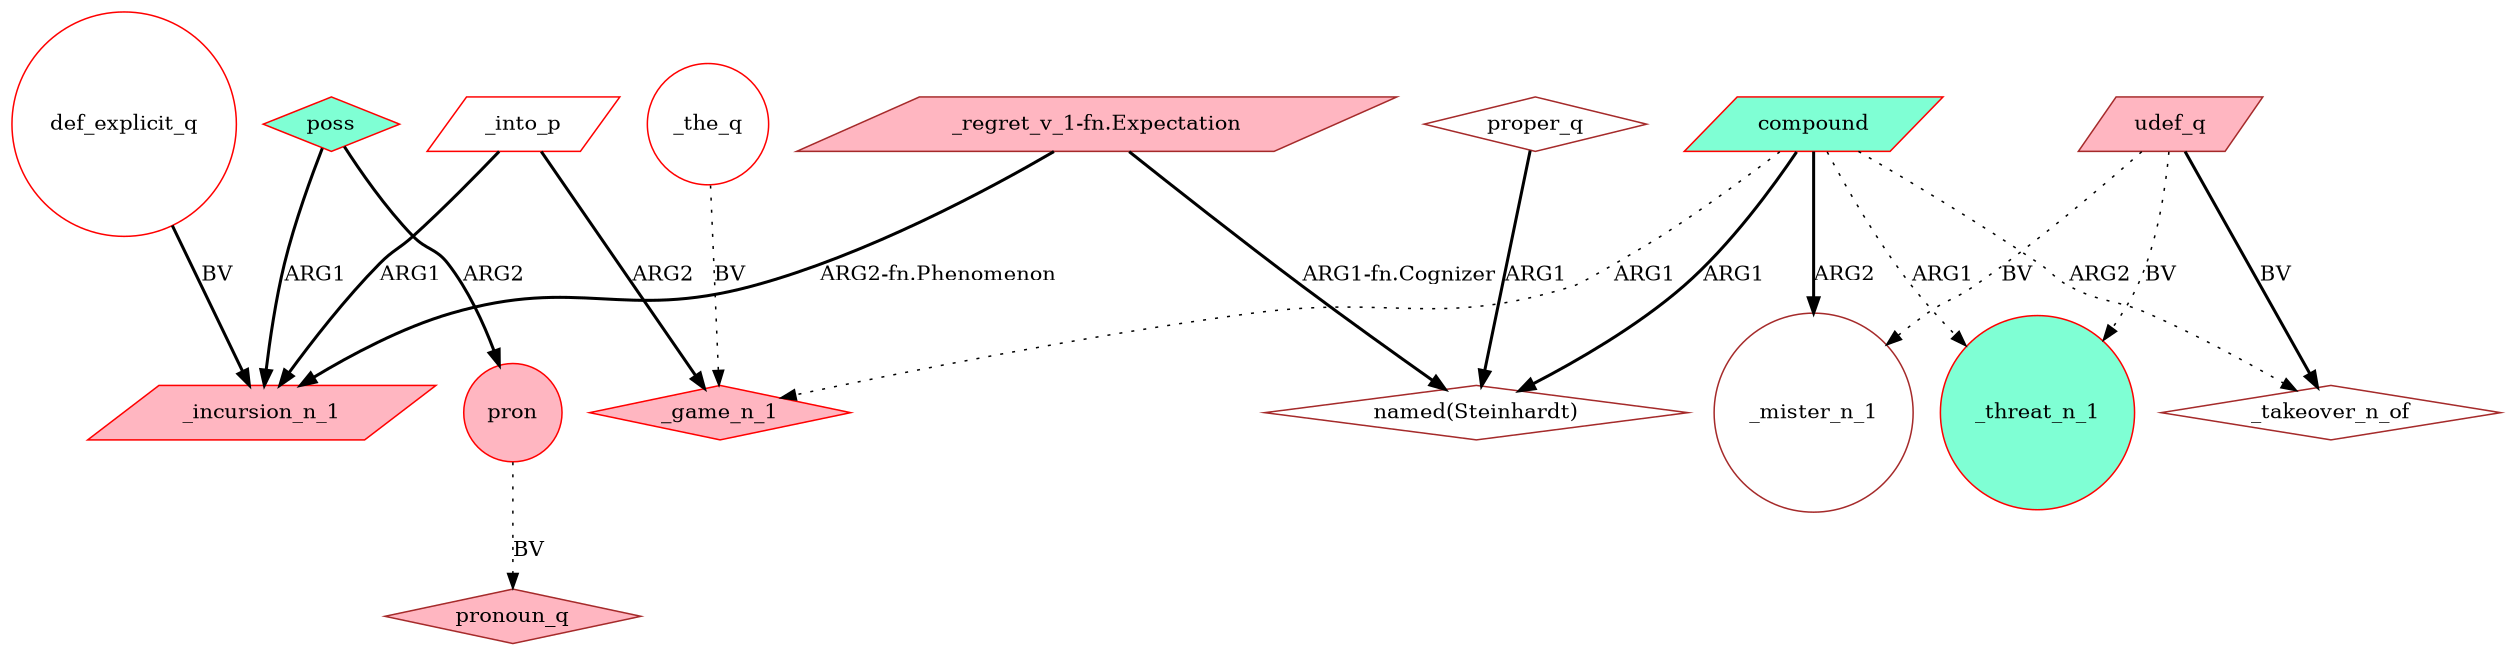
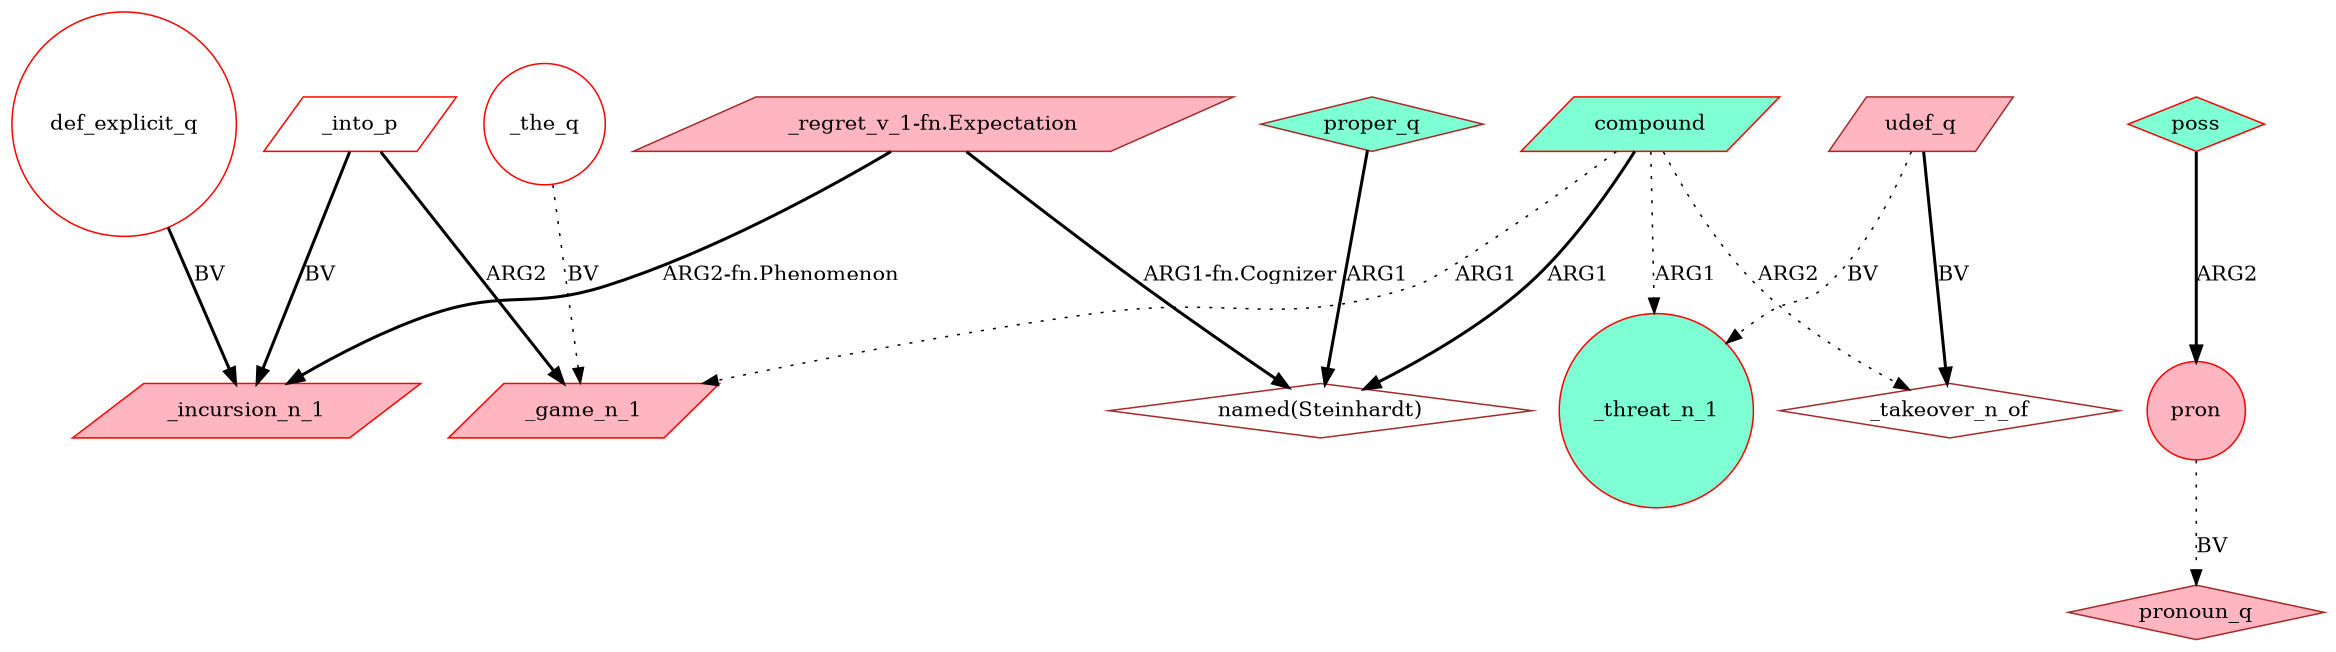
(1535, 124) -> (1372, 124)
(286, 257) -> none
(411, 275) -> (320, 275)
(720, 413) -> (584, 411)
(1814, 413) -> none
